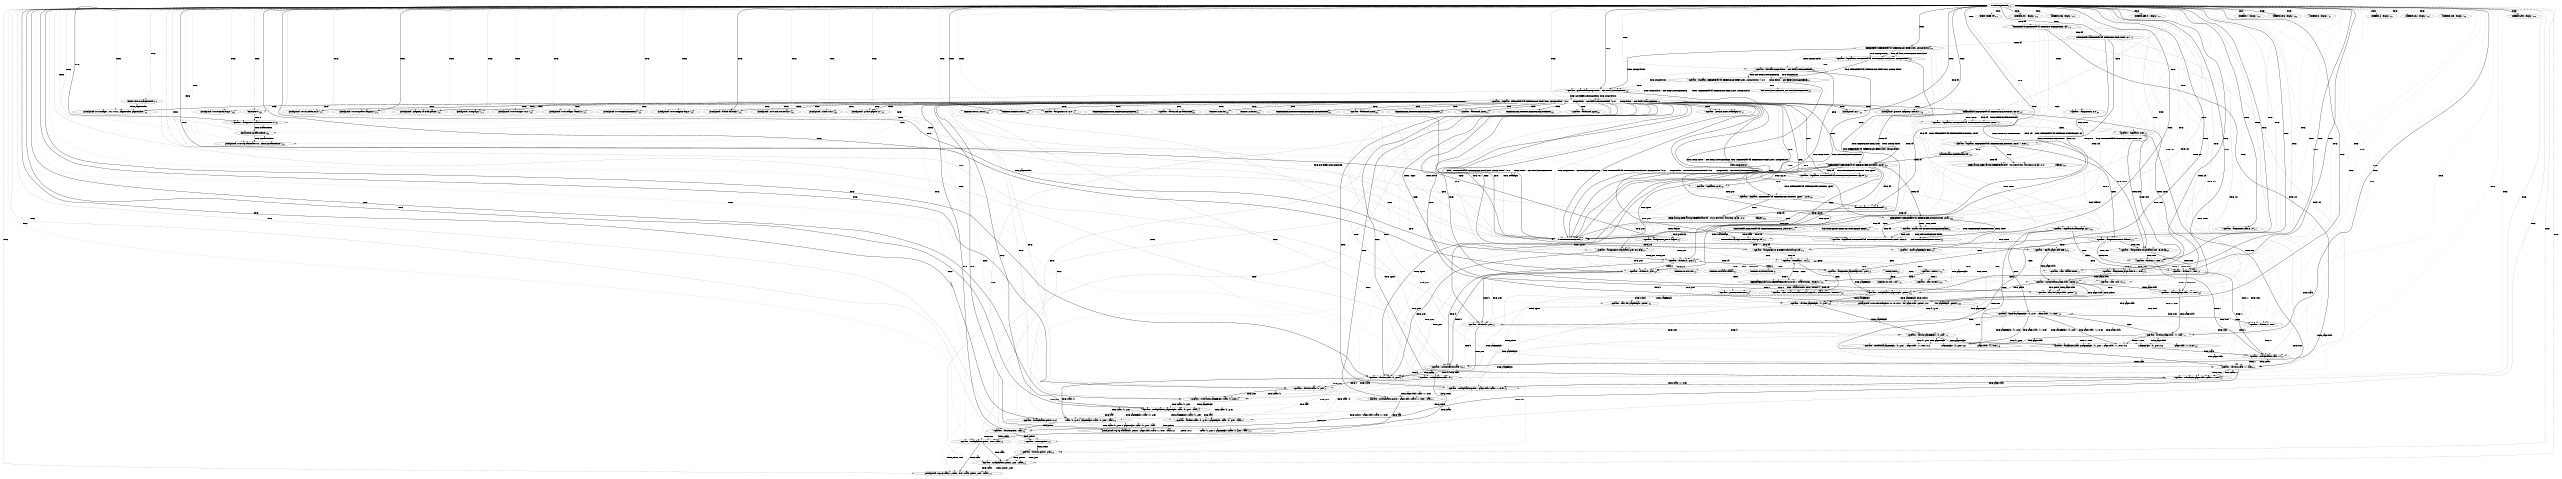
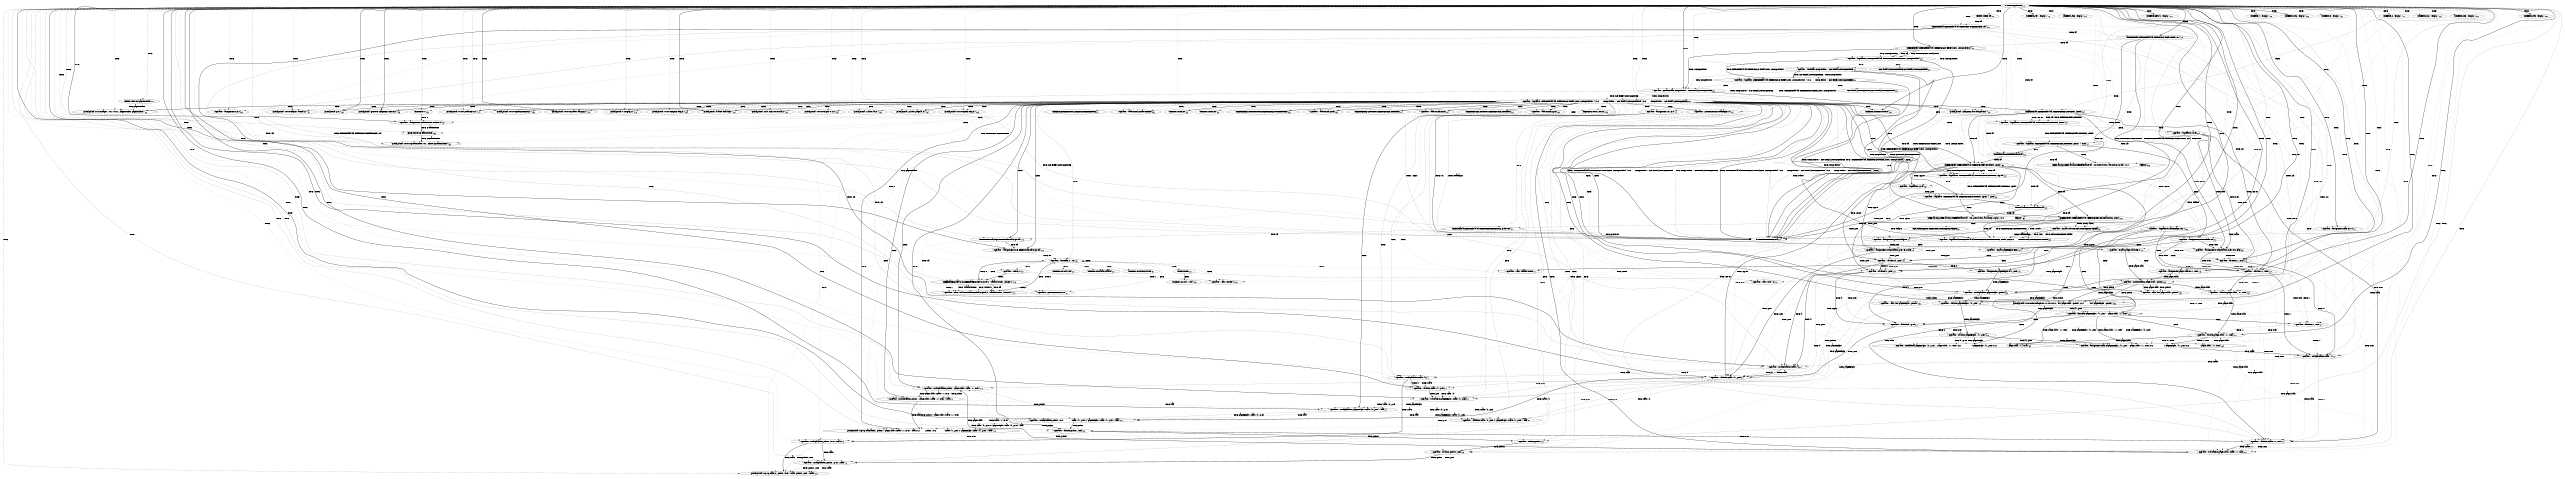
none -> (1904, 69)
(1637, 394) -> (1695, 437)
